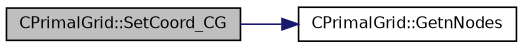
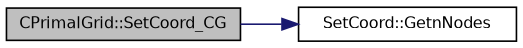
(408, 24) -> (408, 24)
